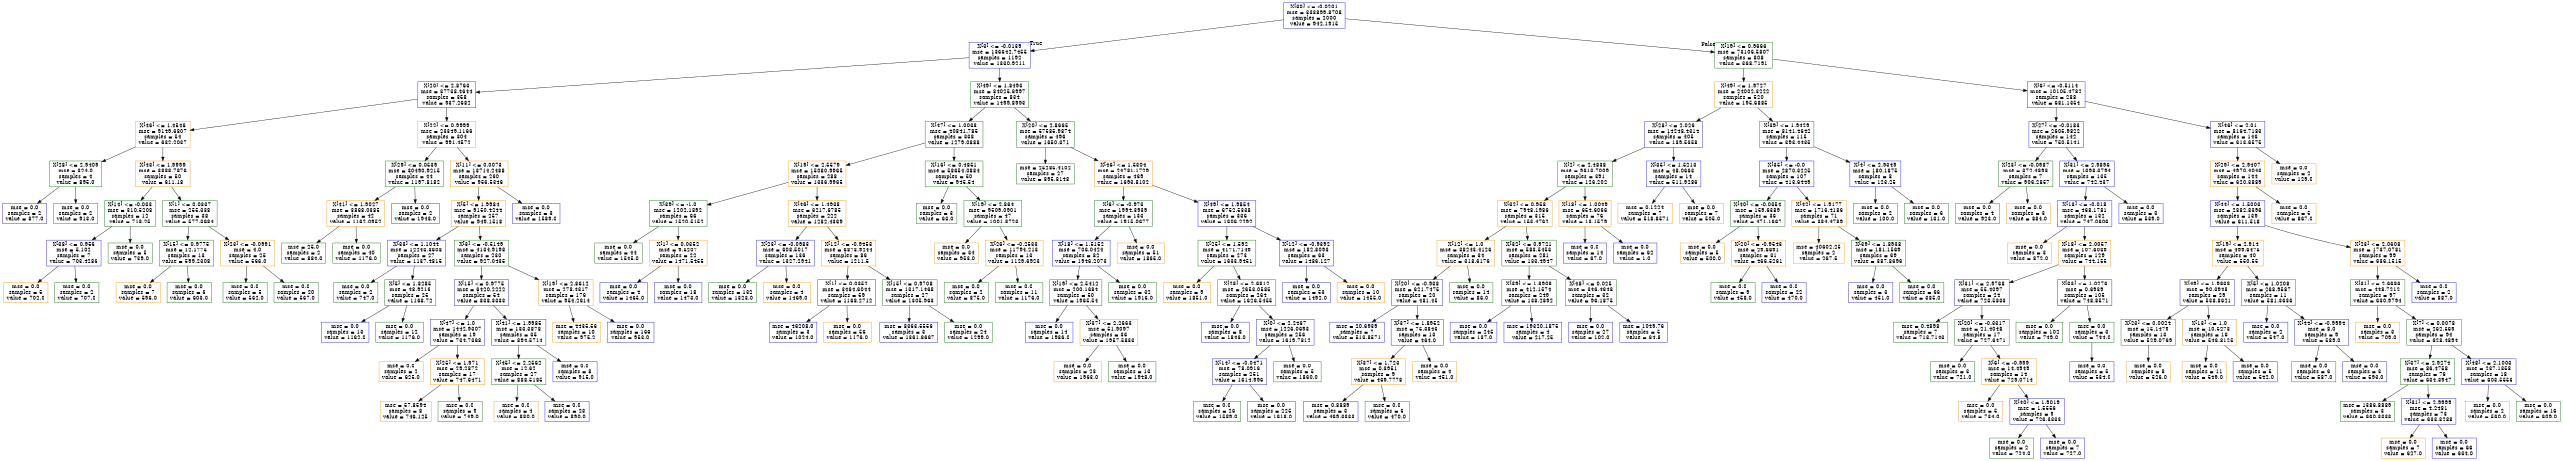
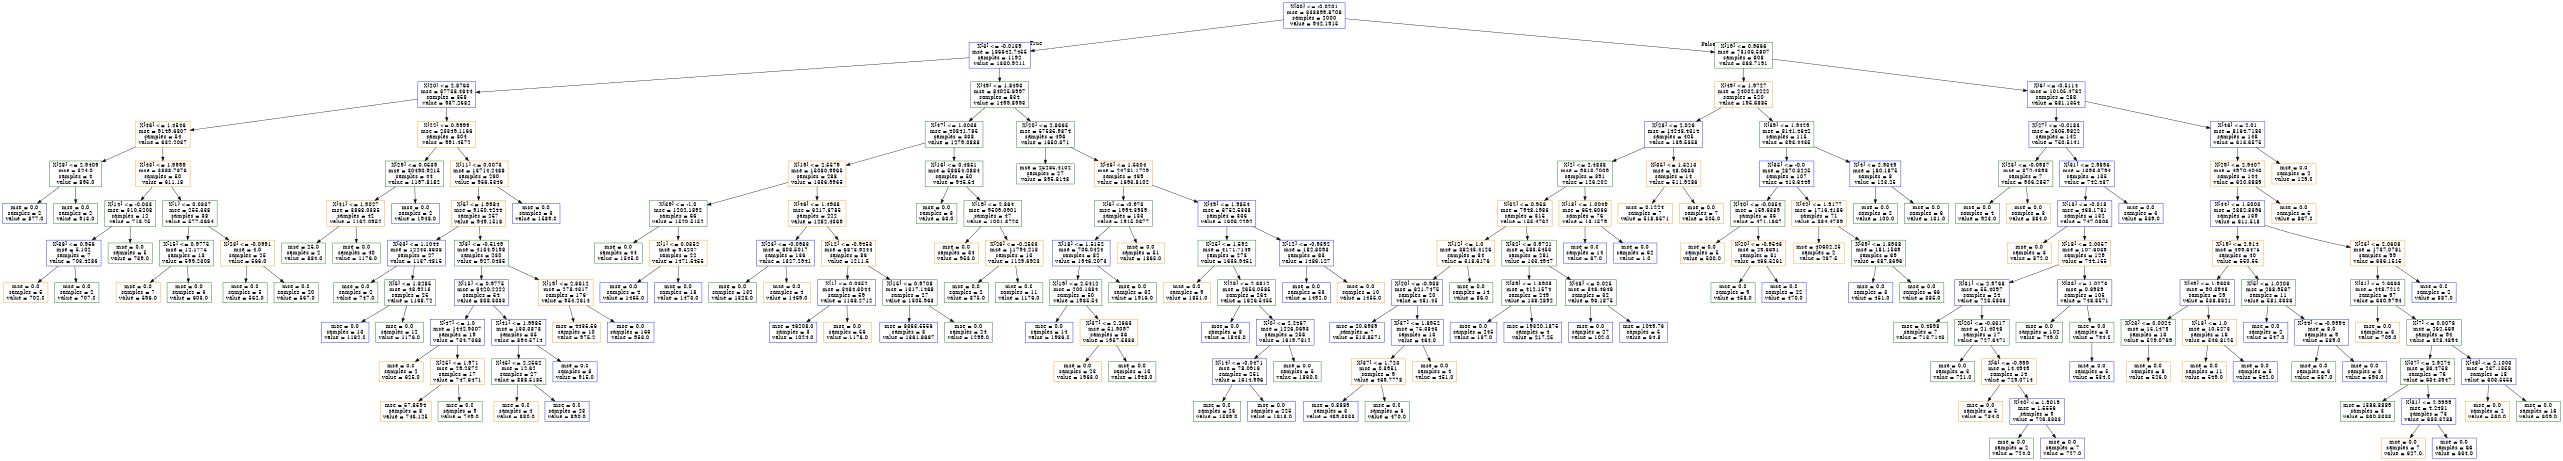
(1674, 174) -> (1674, 174)
